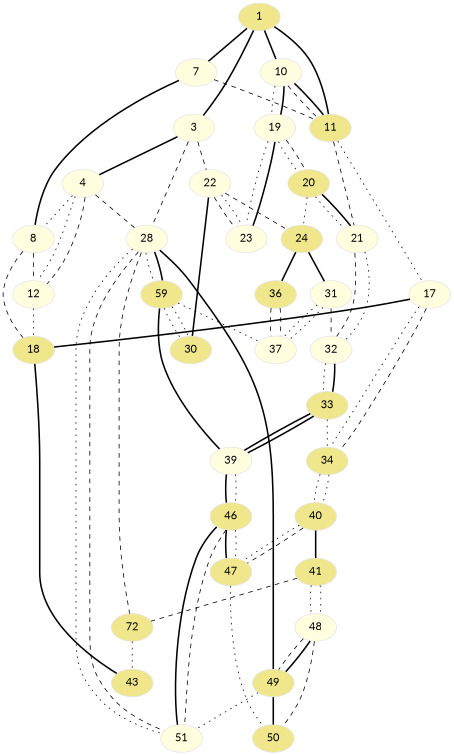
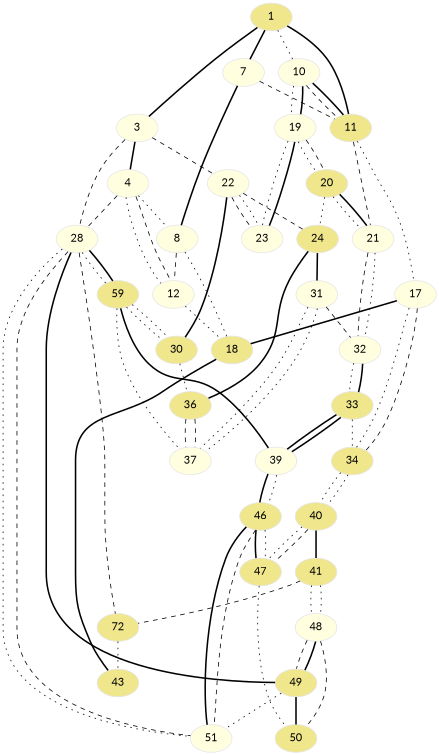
(270, 45) -> (285, 45)
(3, 294) -> (211, 300)
none -> (182, 373)
